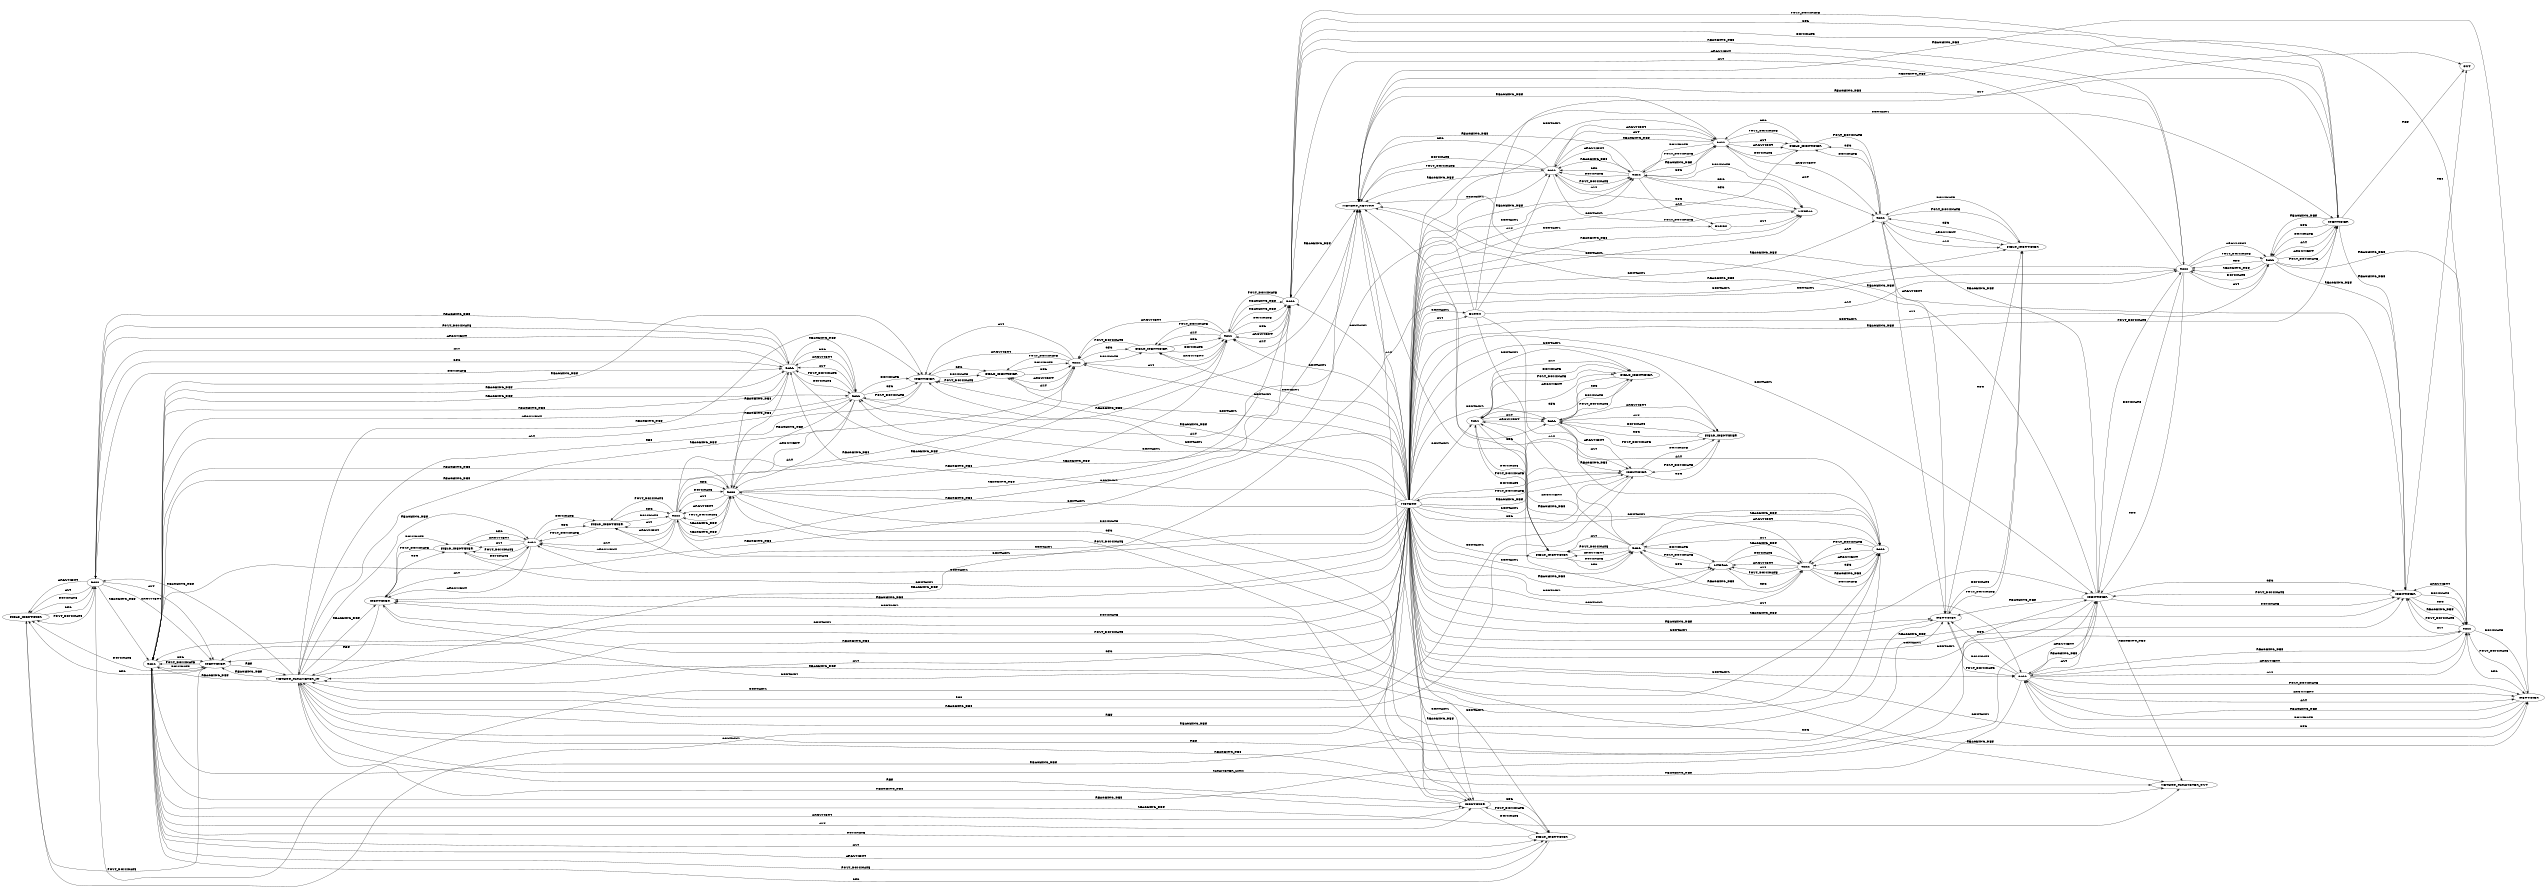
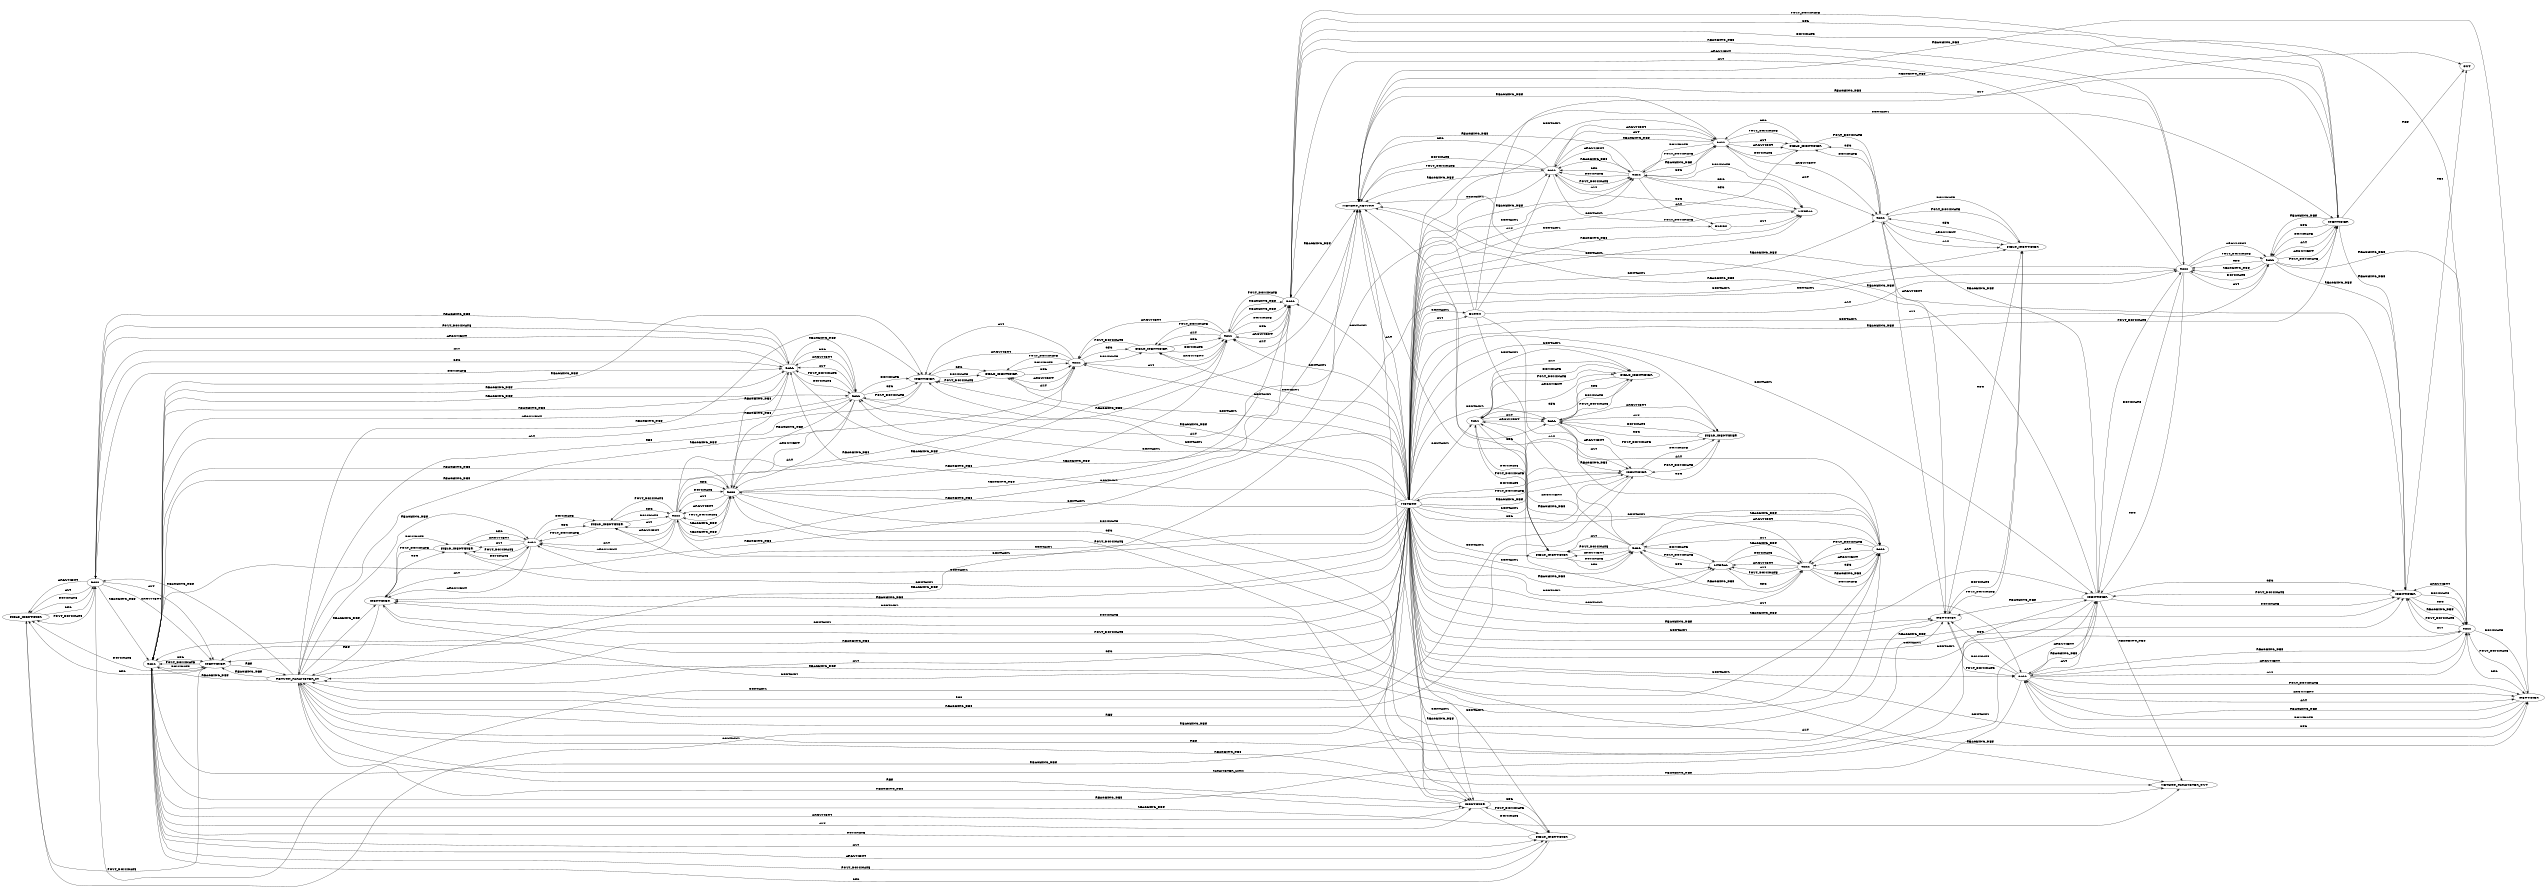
(1389, 363) -> (1389, 345)
(298, 679) -> (298, 679)
(1806, 730) -> (1806, 730)
